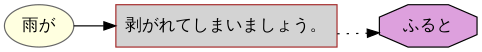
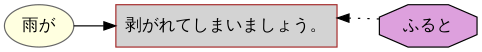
(352, 34) -> (364, 18)
